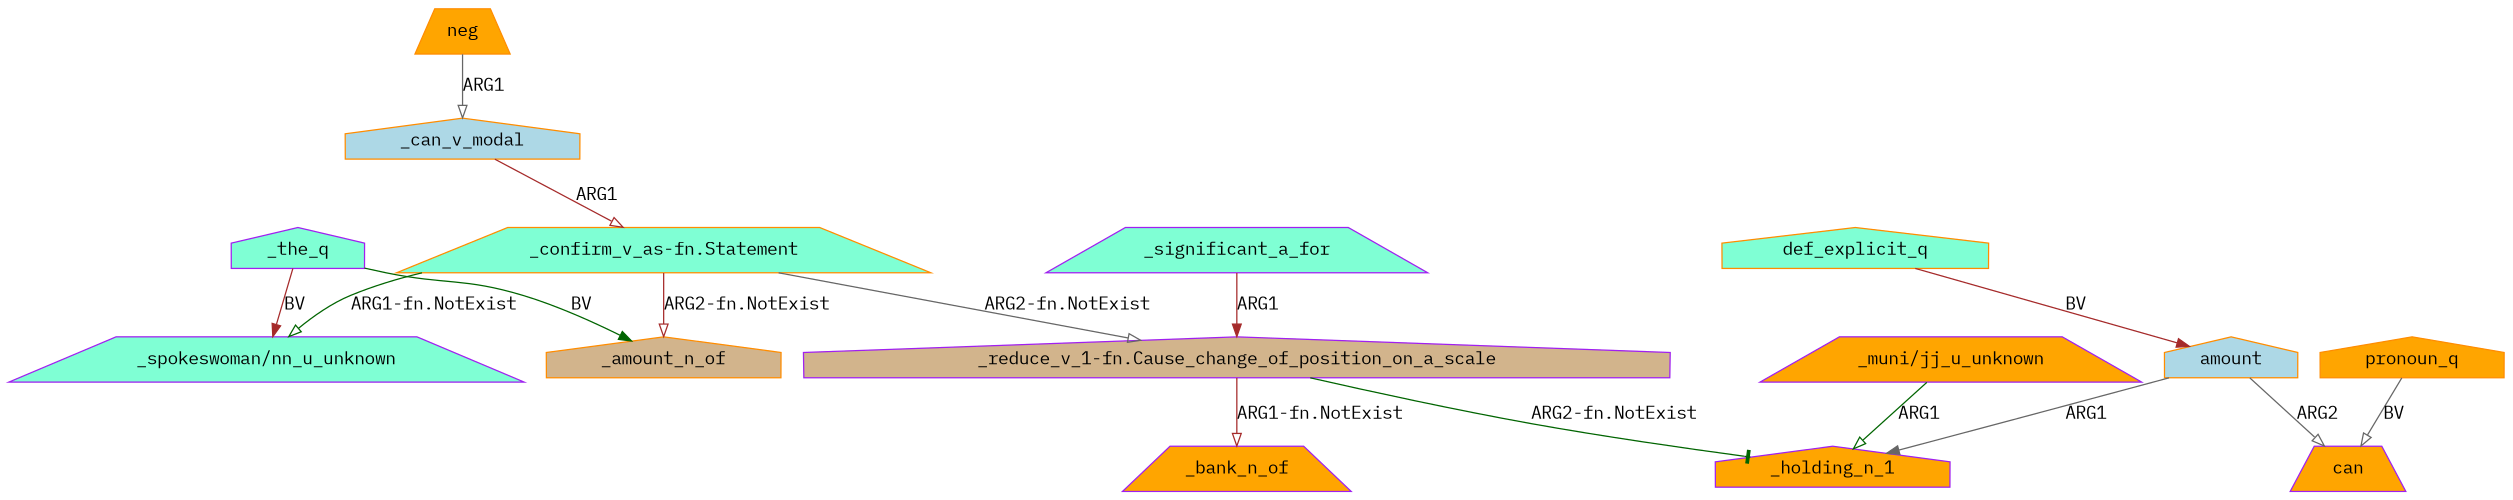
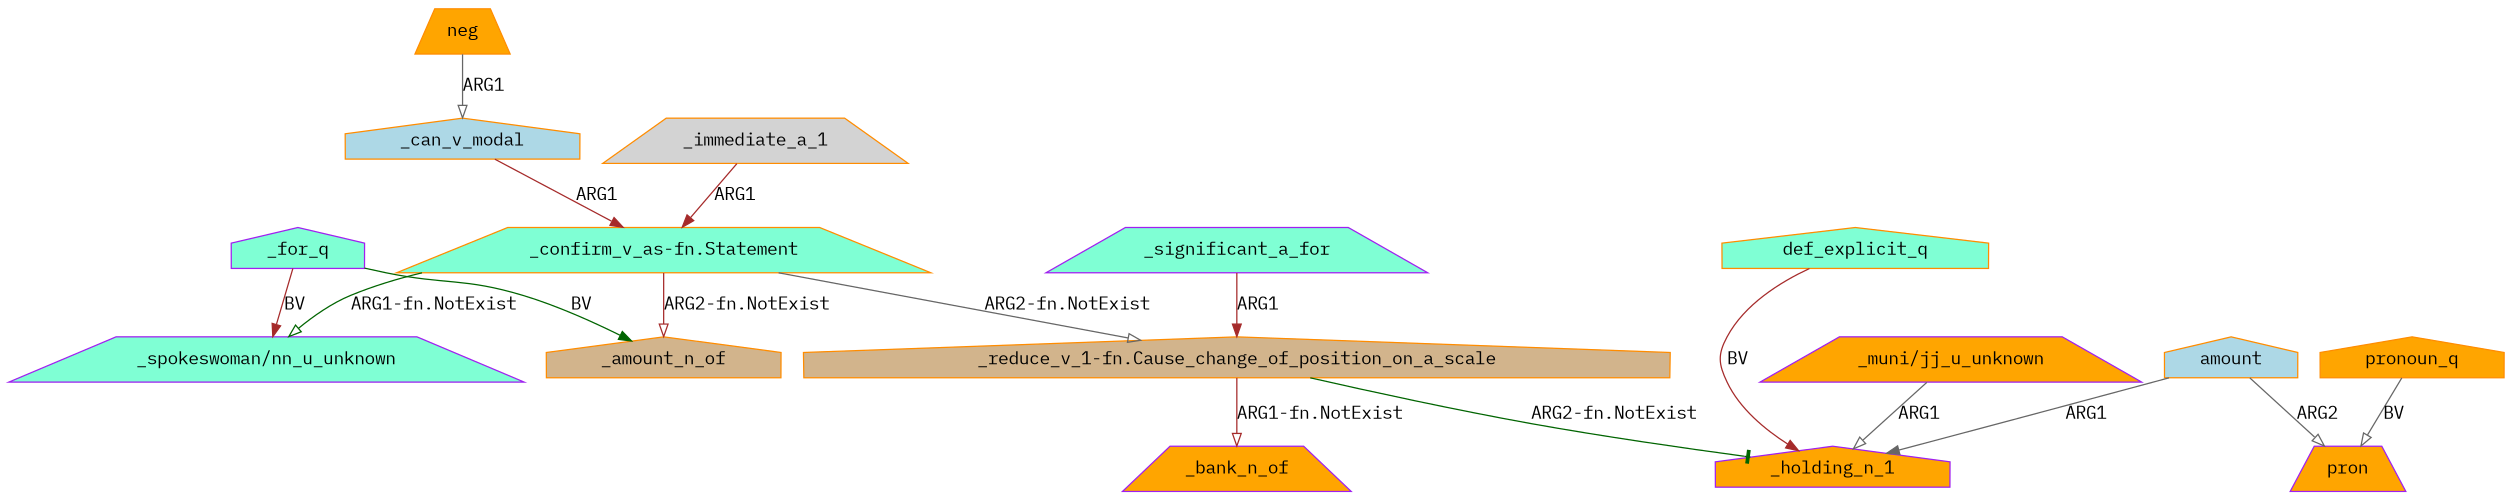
none -> (755, 141)
(553, 190) -> (553, 190)
(298, 250) -> (298, 250)
(2046, 306) -> (1722, 349)
(1237, 359) -> (1237, 359)
(1895, 411) -> (1895, 411)
(2348, 469) -> (2348, 469)
